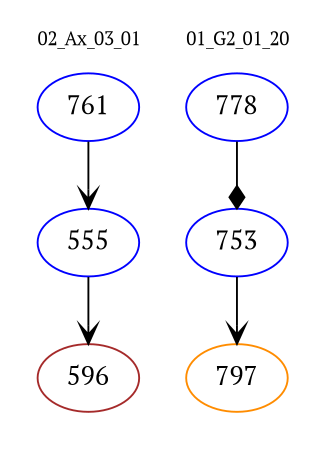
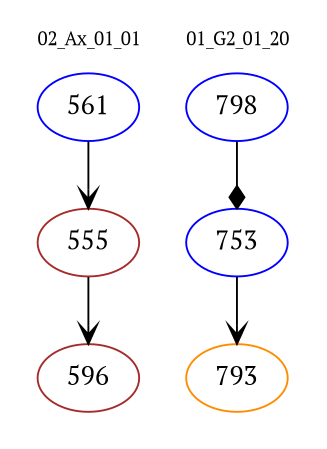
(89, 40) -> (89, 40)
(88, 107) -> (88, 107)
(237, 107) -> (237, 107)
(88, 243) -> (88, 243)
(237, 378) -> (237, 378)
